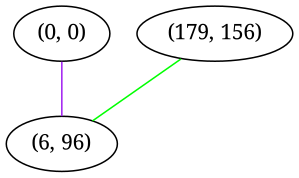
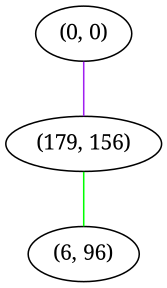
(62, 89) -> (84, 89)
